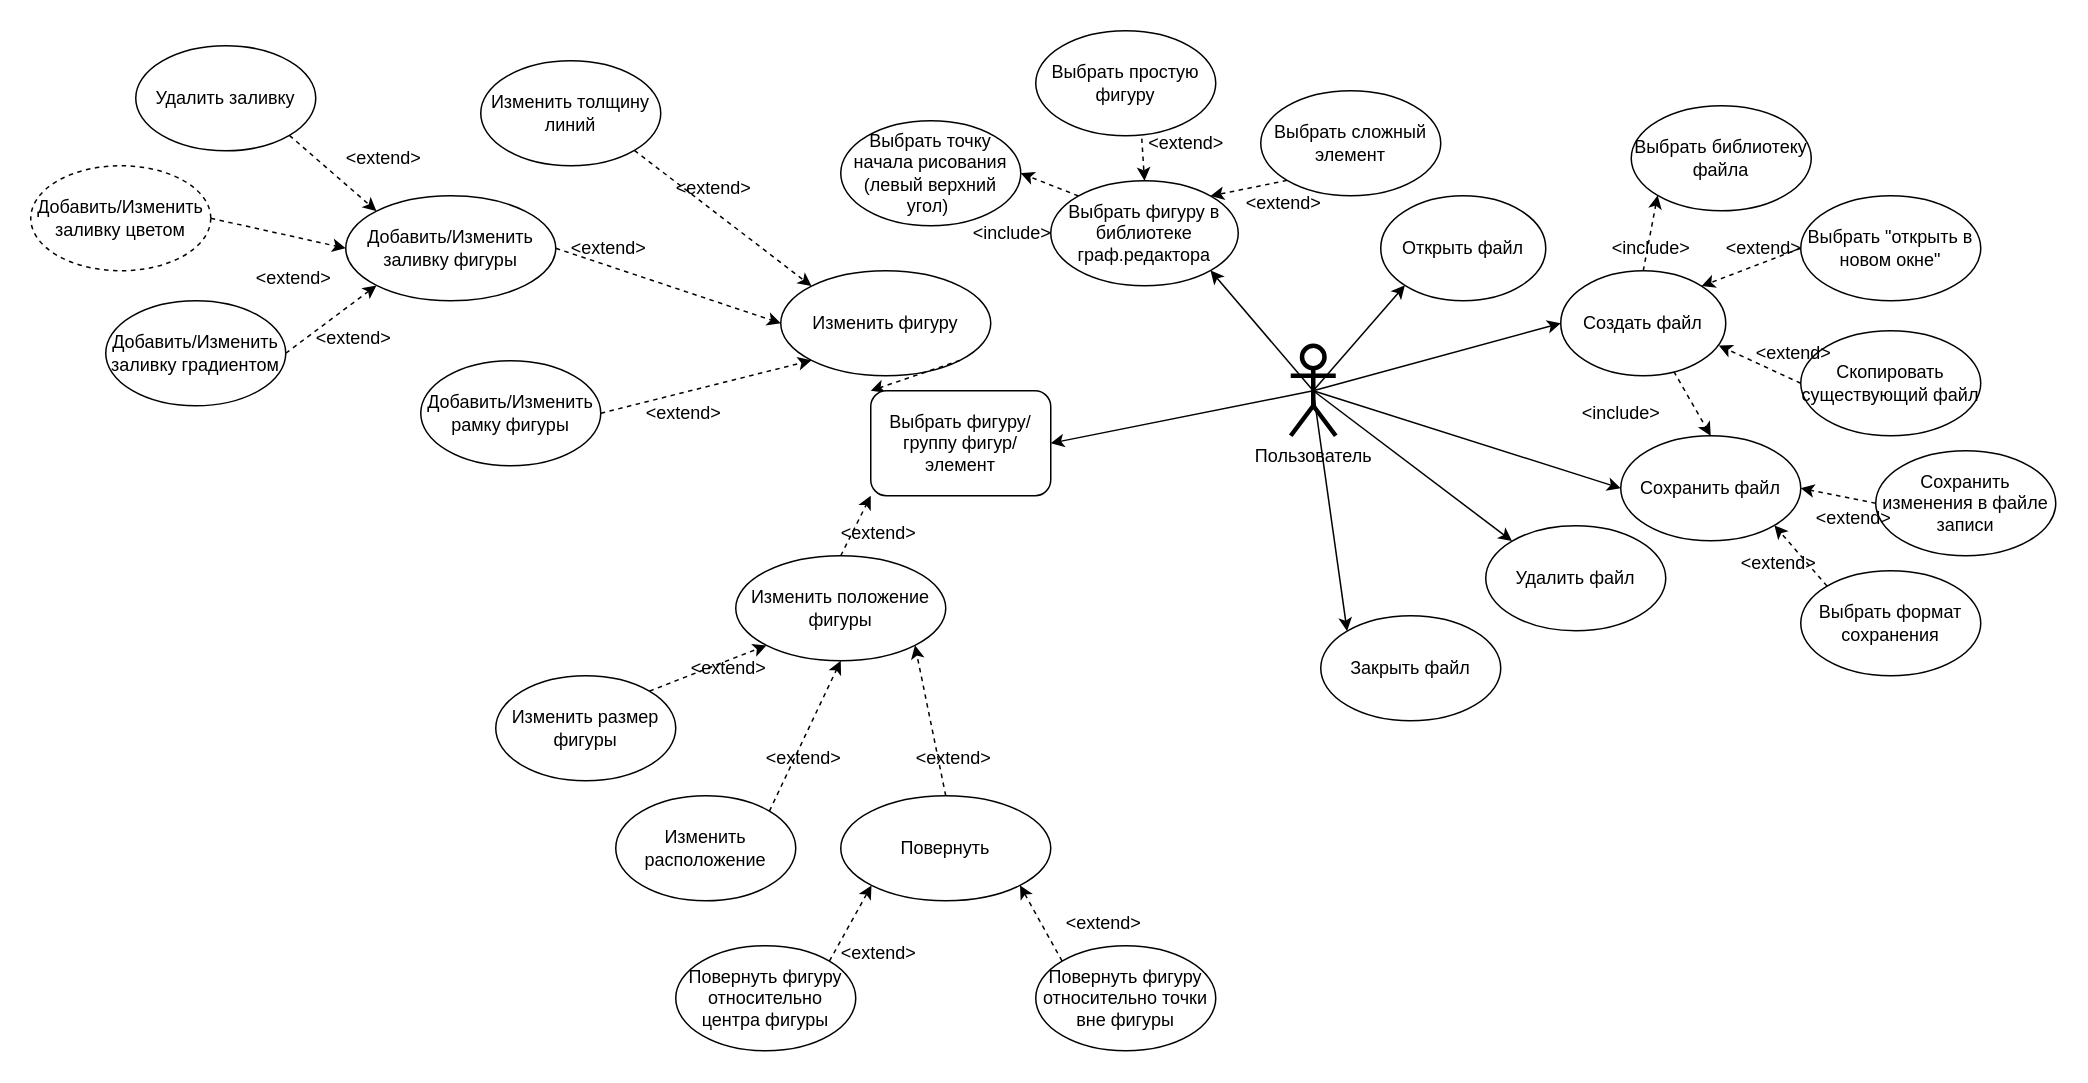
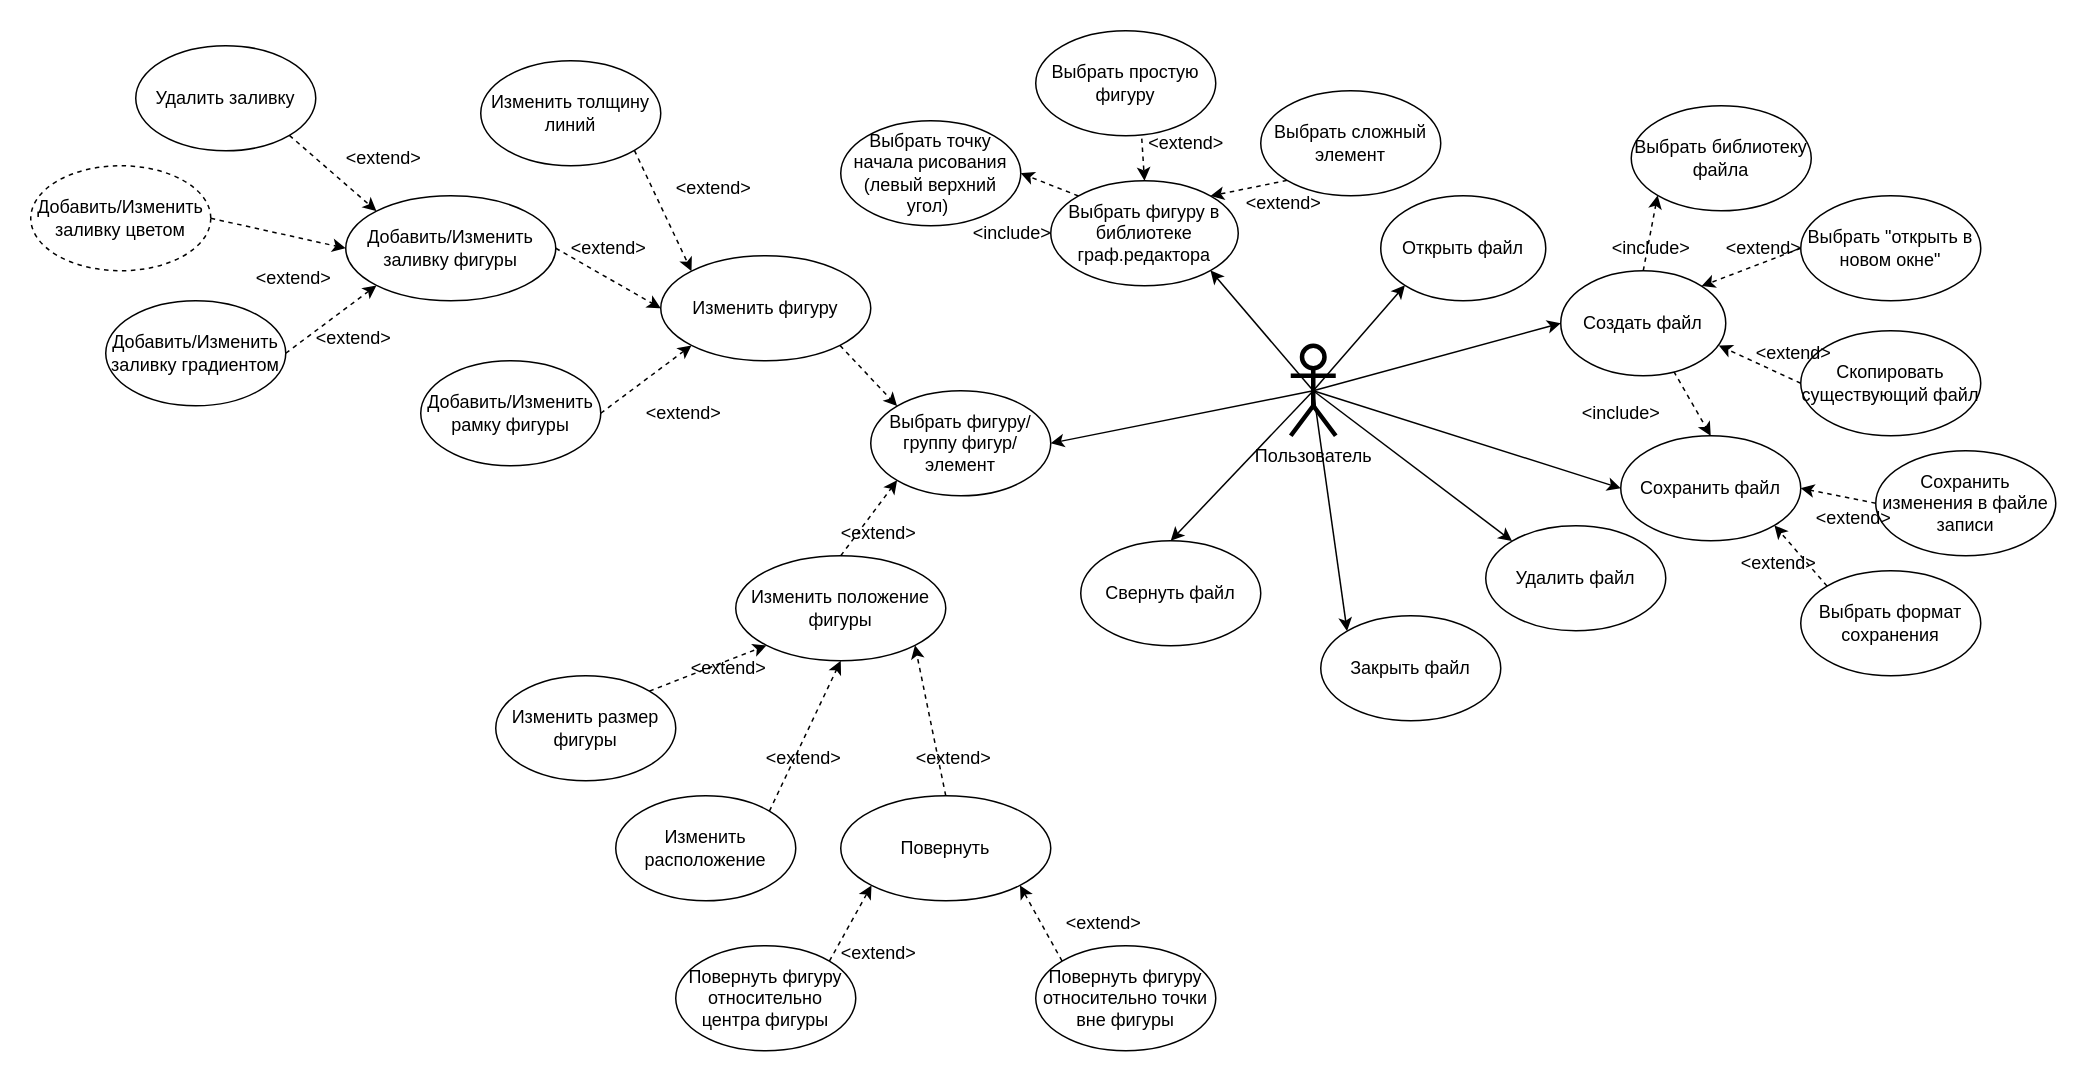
(886, 323) -> (766, 308)
(961, 443) -> (961, 443)
none -> (1244, 463)
none -> (1171, 593)
